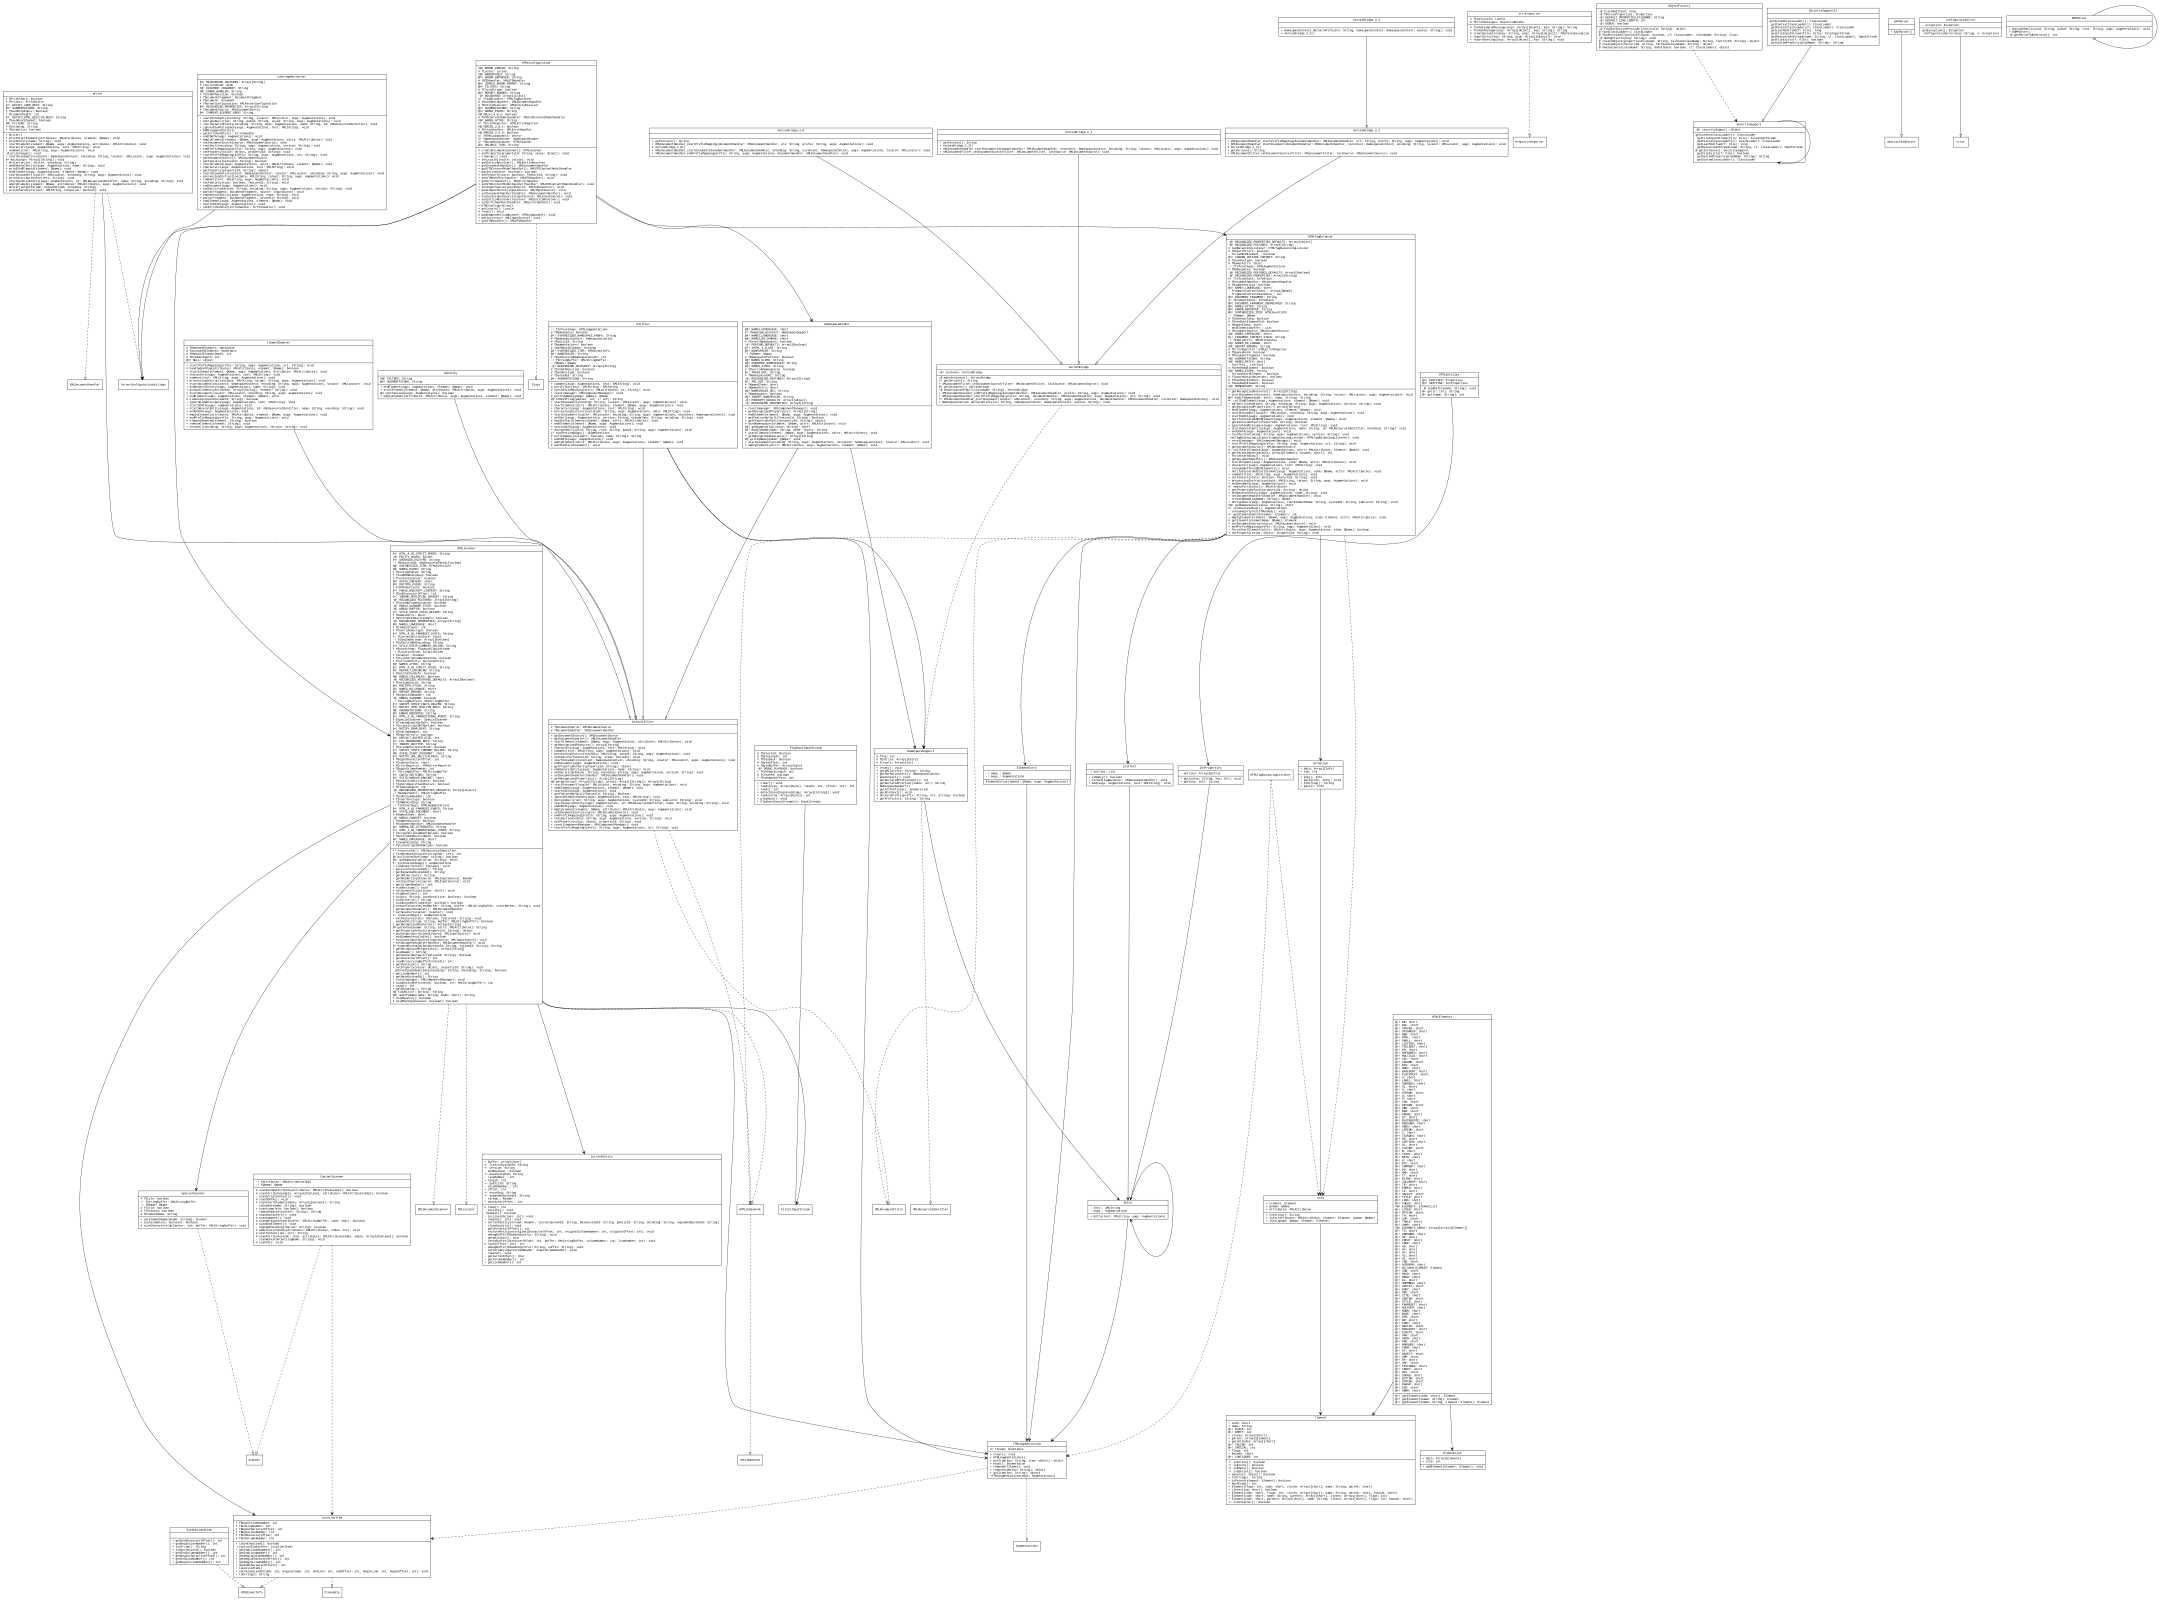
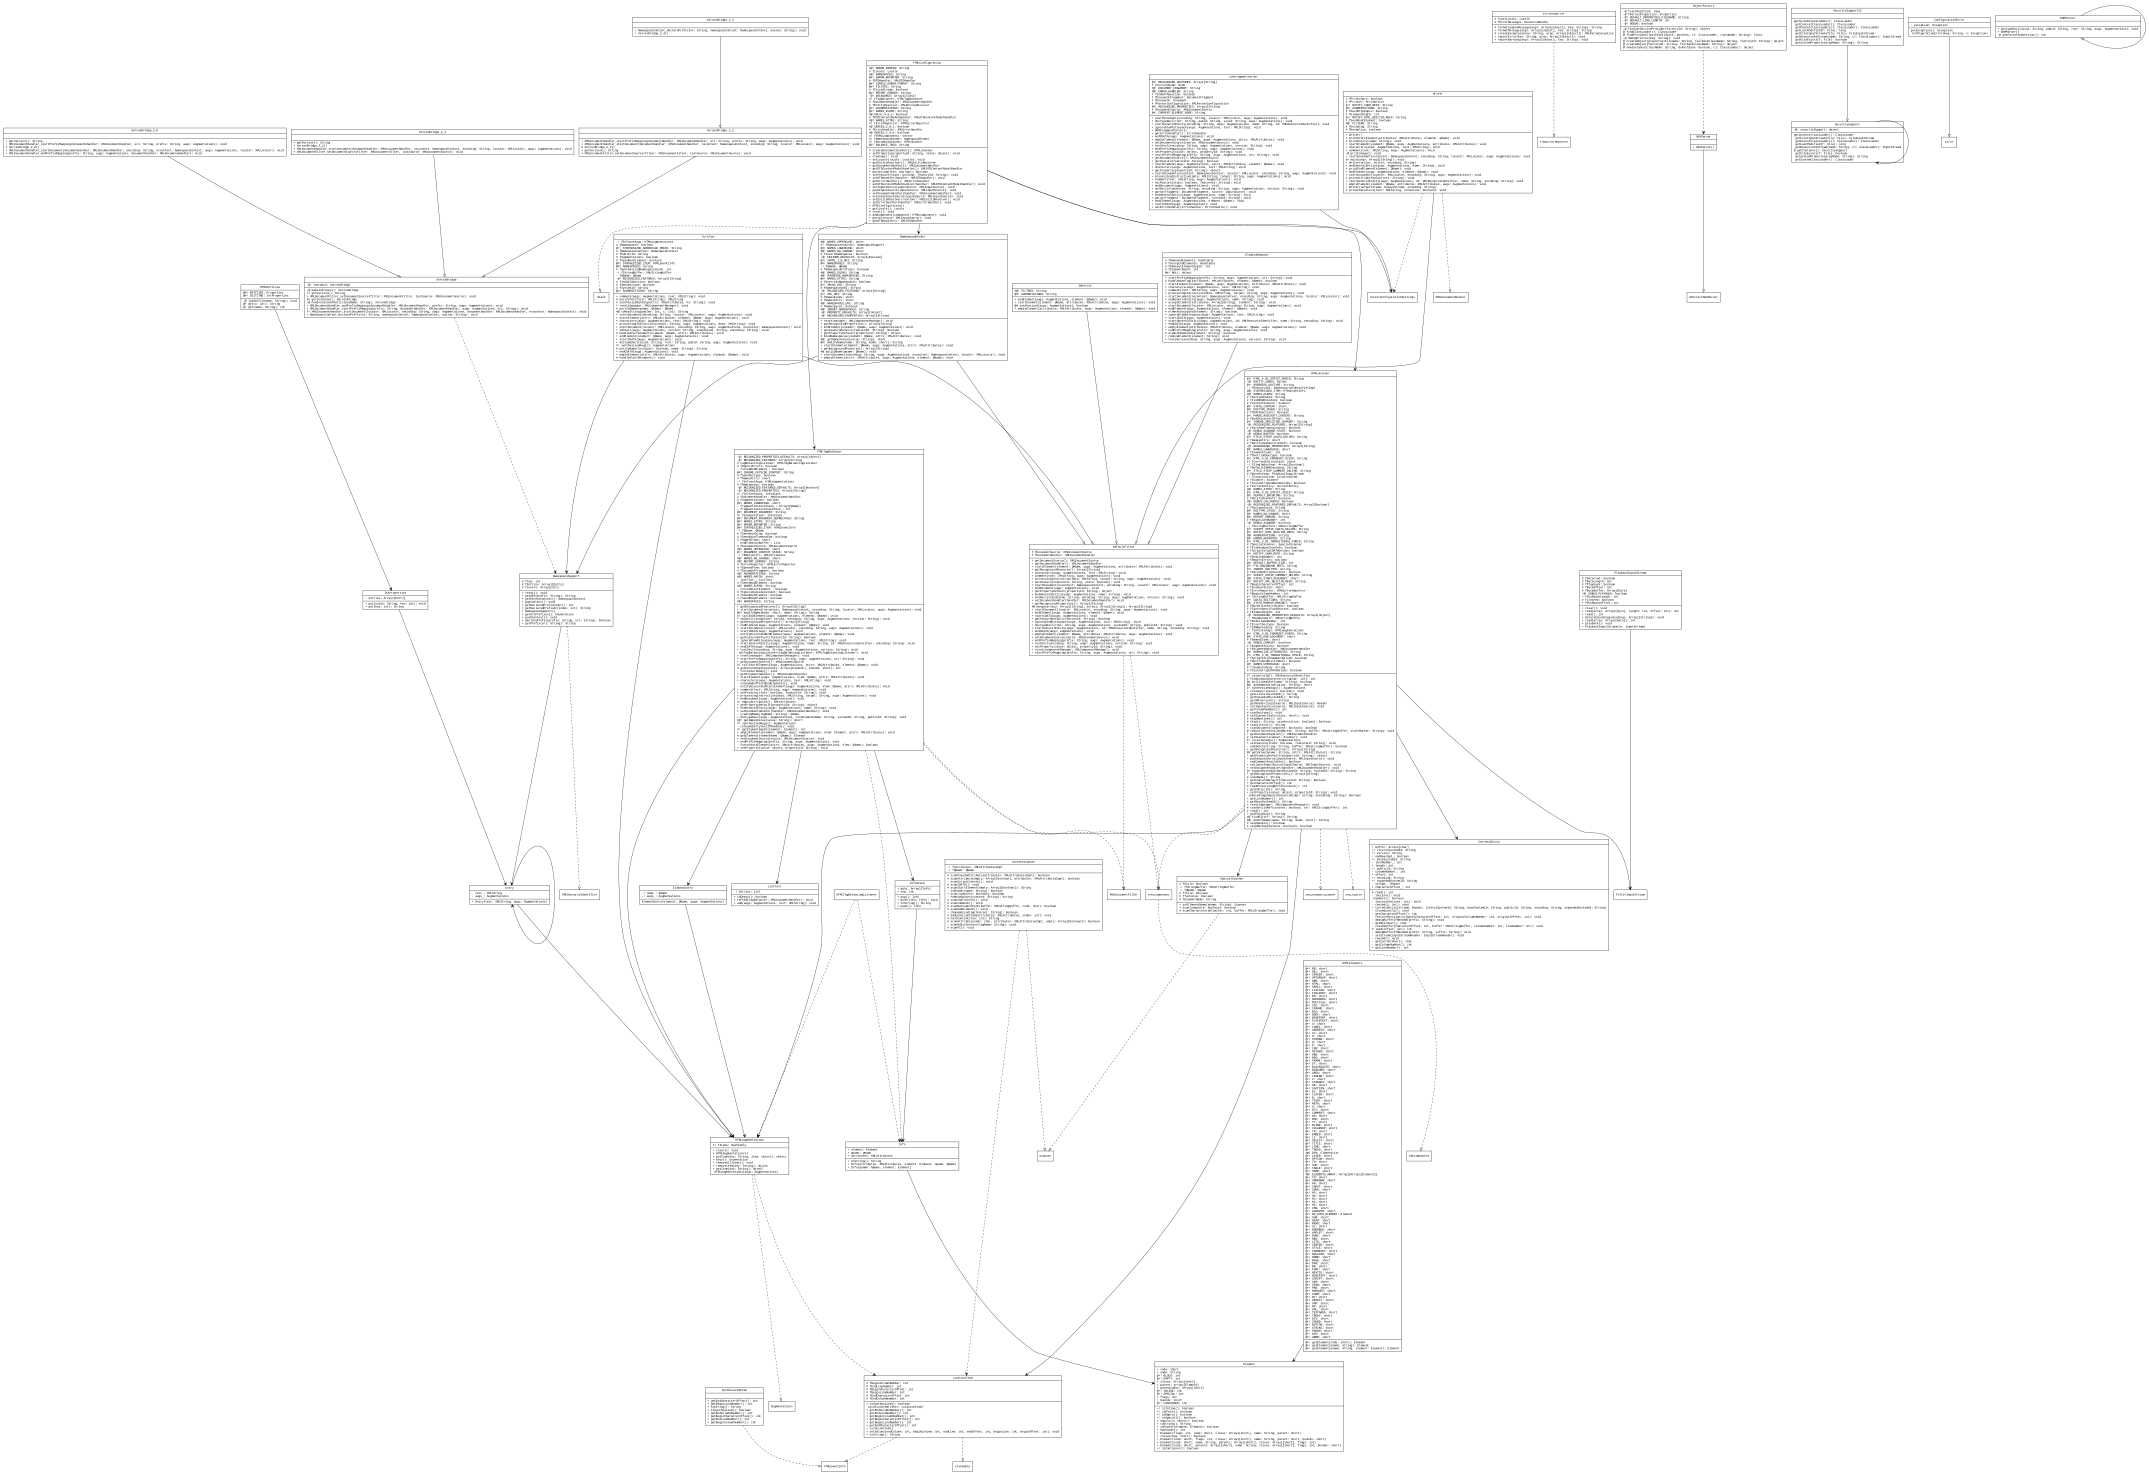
(1714, 85) -> (1704, 91)
(1129, 992) -> none
(1416, 1206) -> (1322, 1153)
(1453, 1460) -> none
